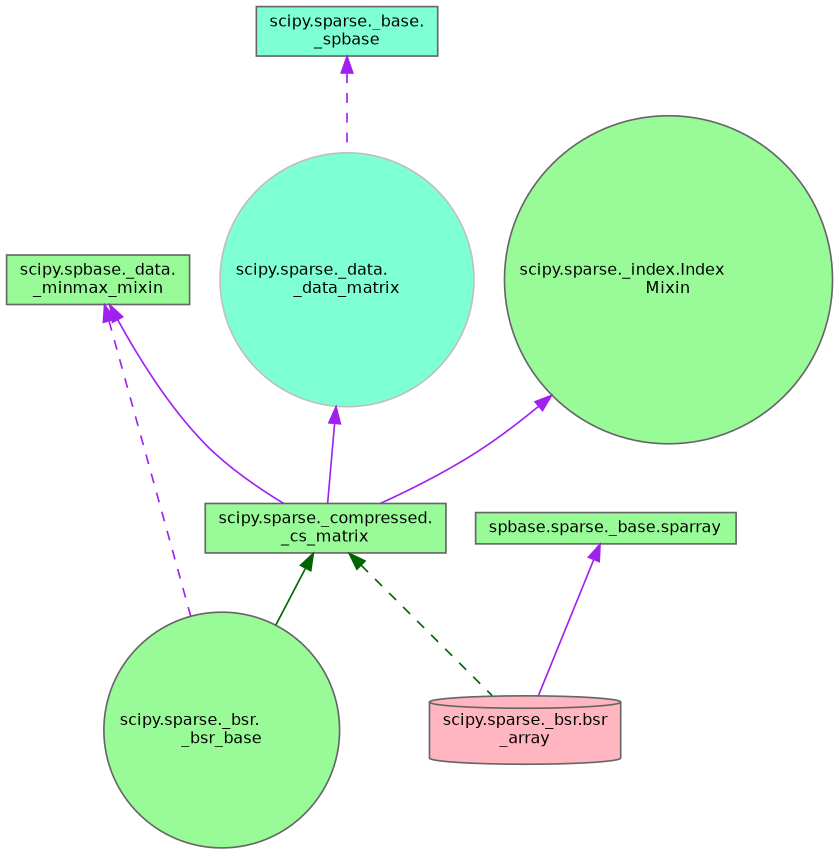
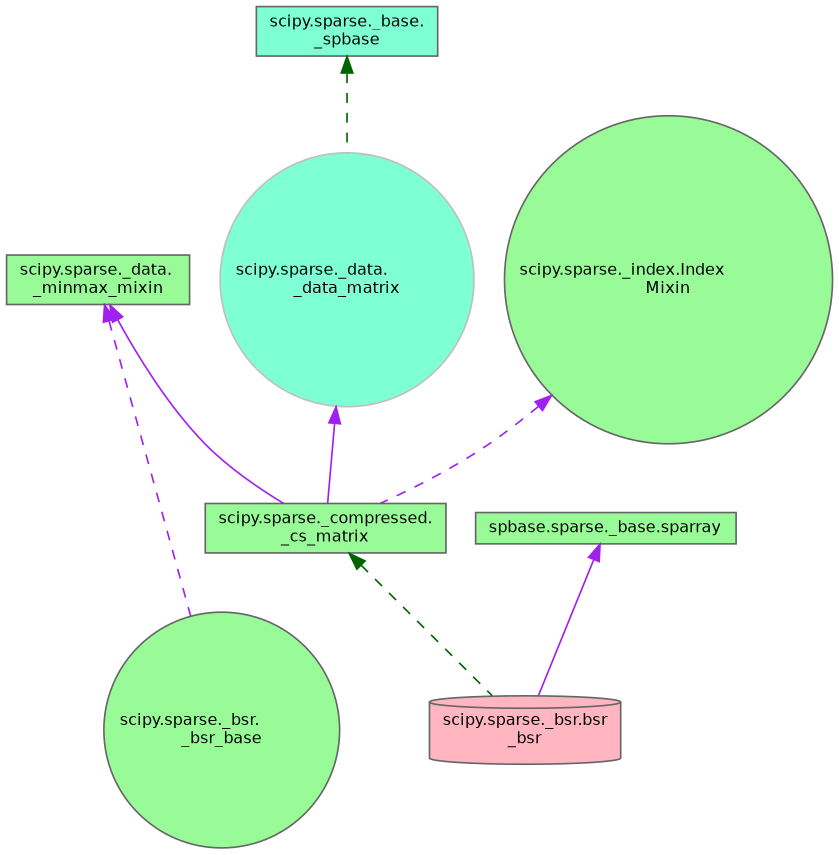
(347, 113) -> (347, 113)
(98, 280) -> (98, 280)
(463, 461) -> (463, 461)
(291, 597) -> none
(525, 730) -> (525, 730)
